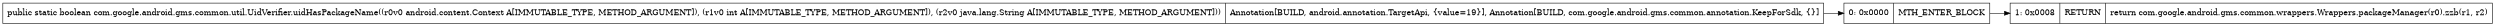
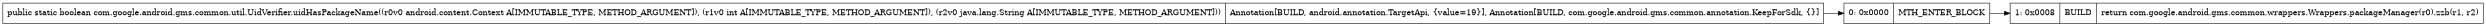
(2083, 13) -> (2078, 13)
